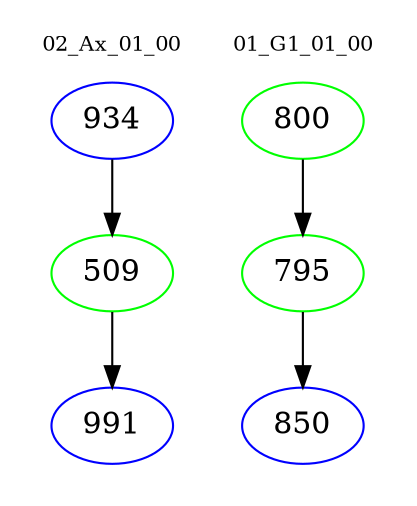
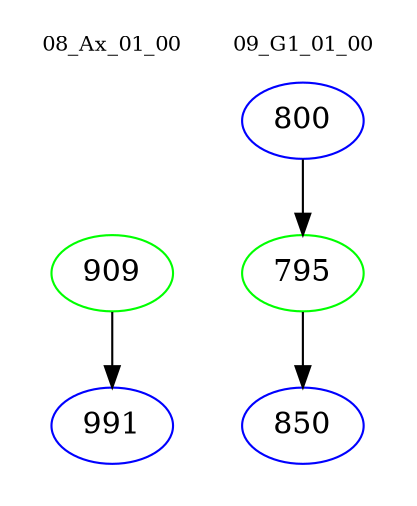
(112, 46) -> (112, 46)
(304, 46) -> (304, 46)
(112, 121) -> none
(303, 121) -> (303, 121)
(112, 273) -> (112, 273)
